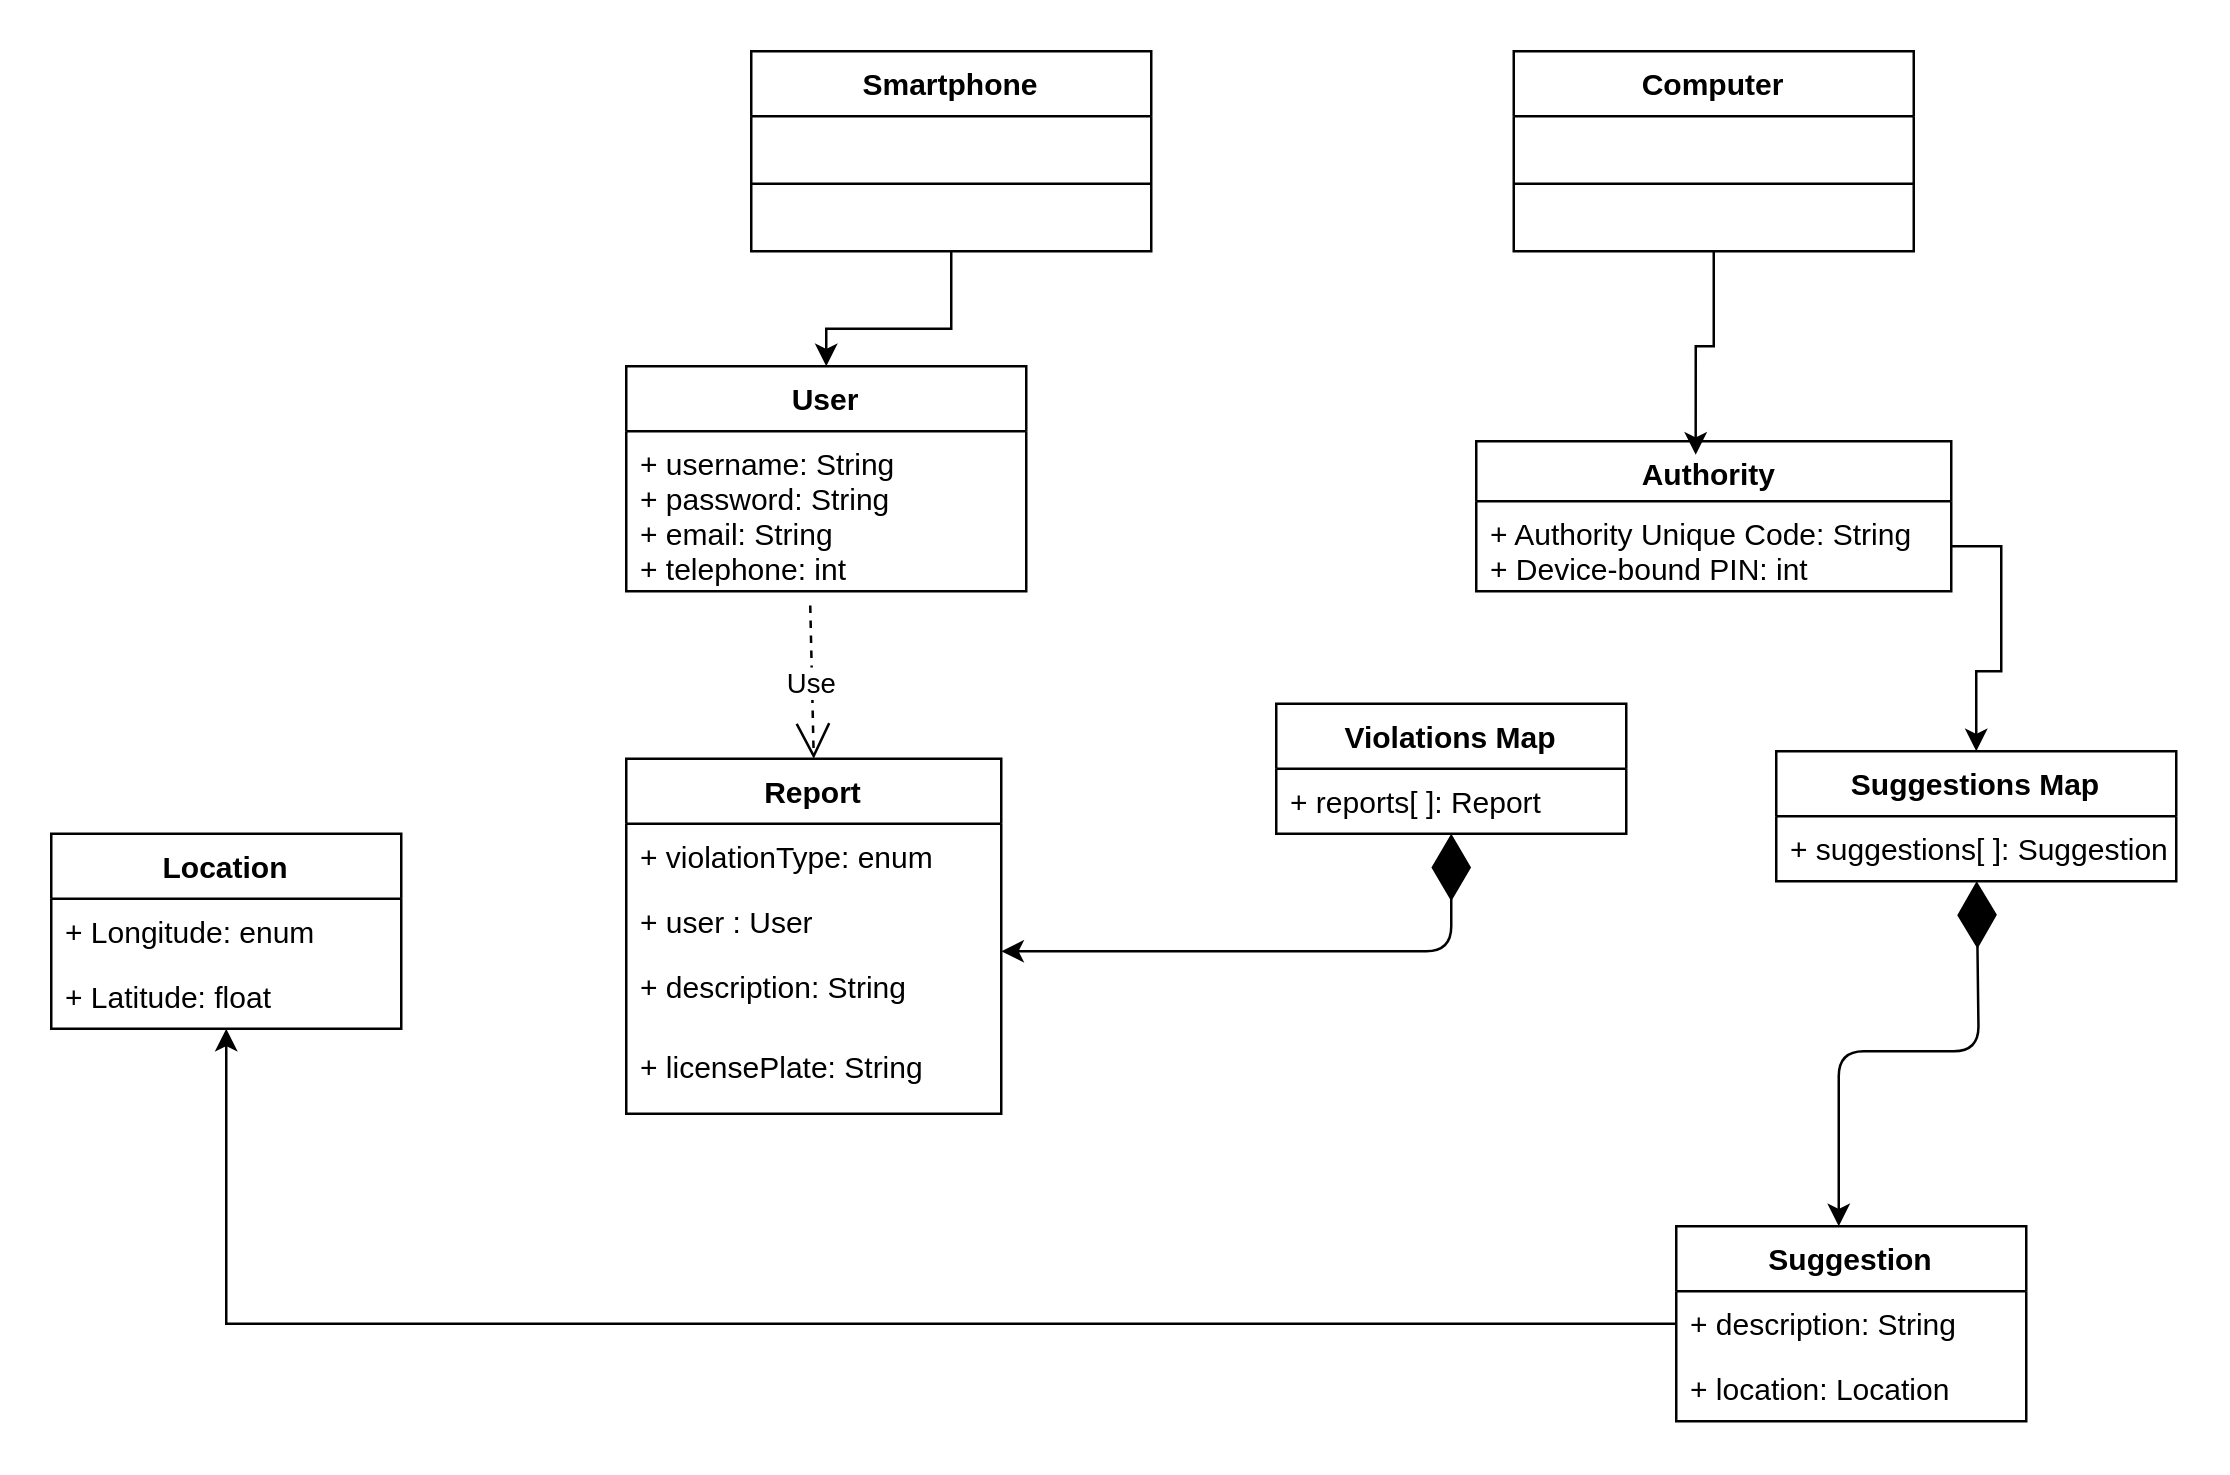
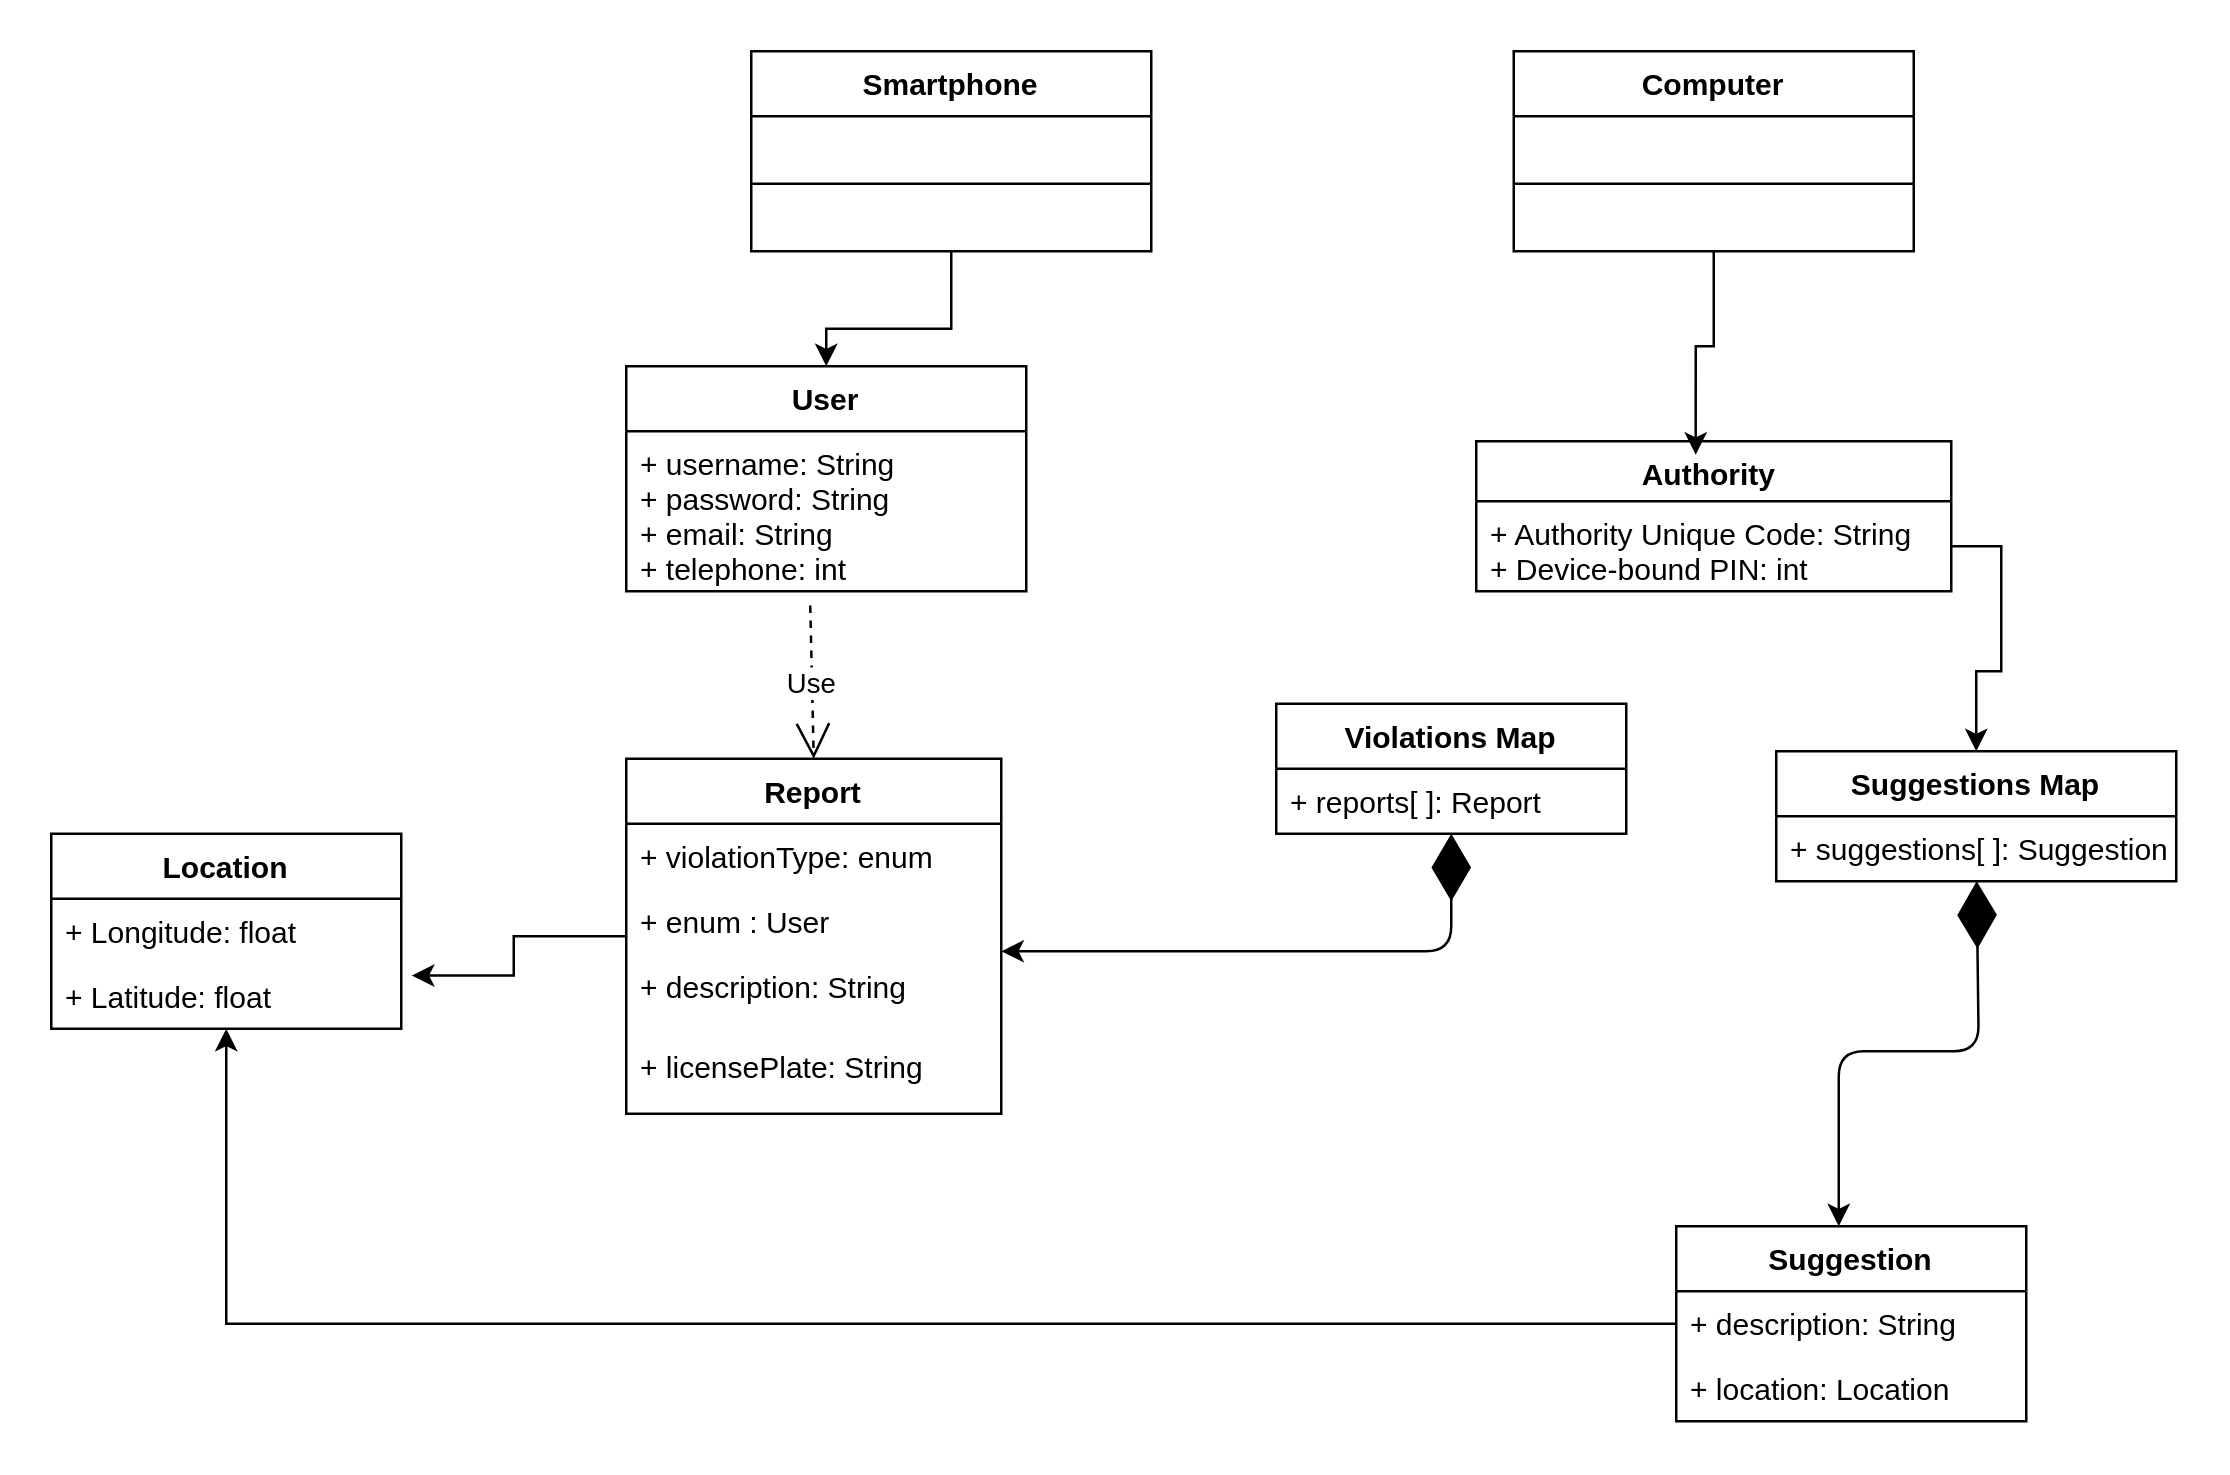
(734, 923) -> (734, 923)
(192, 933) -> (197, 933)
none -> (514, 942)
